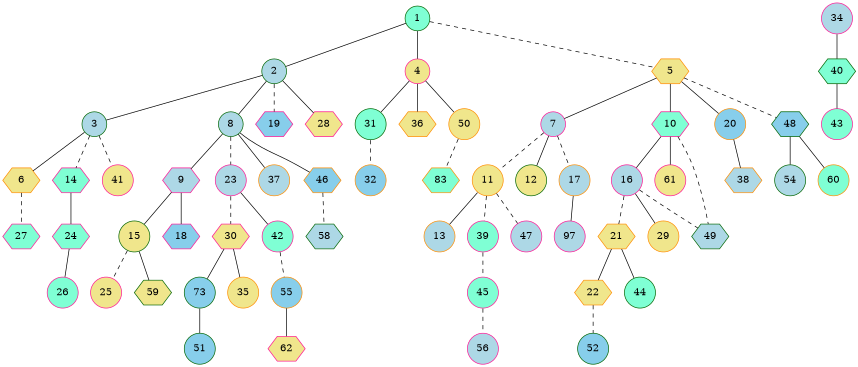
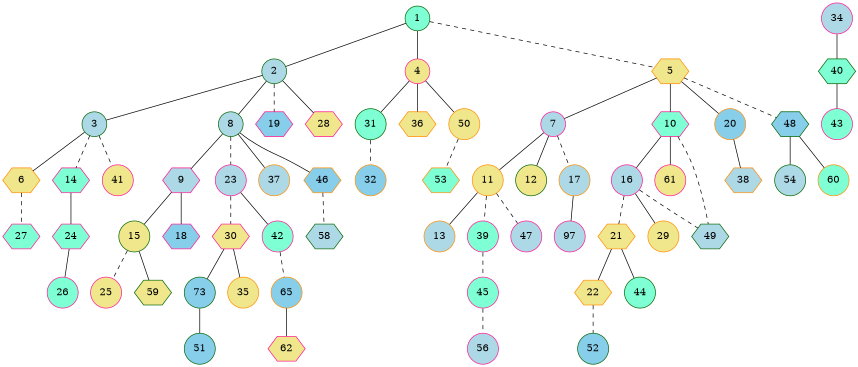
(522, 151) -> (522, 151)
(441, 180) -> (441, 180)
(287, 293) -> (287, 293)
